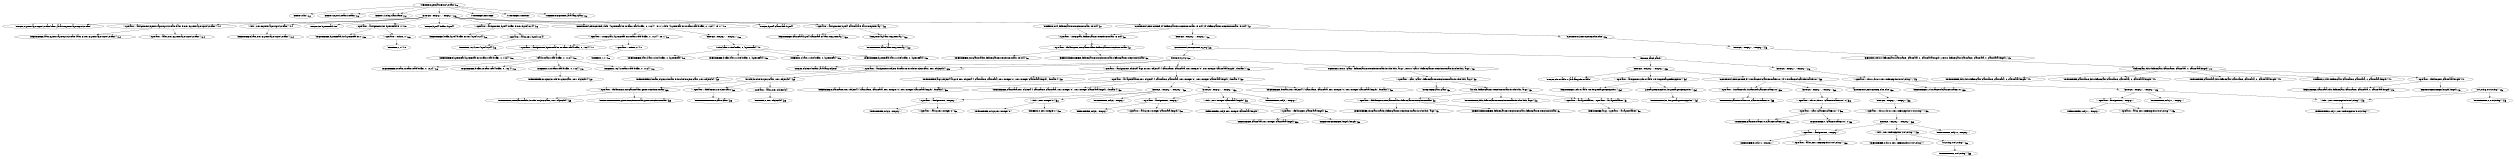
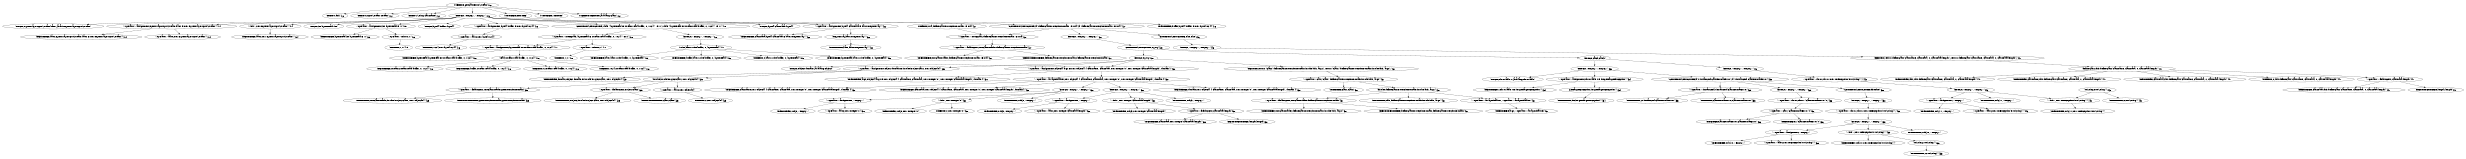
(483, 32) -> (969, 22)
(560, 73) -> (605, 95)
(1912, 85) -> (1687, 95)
